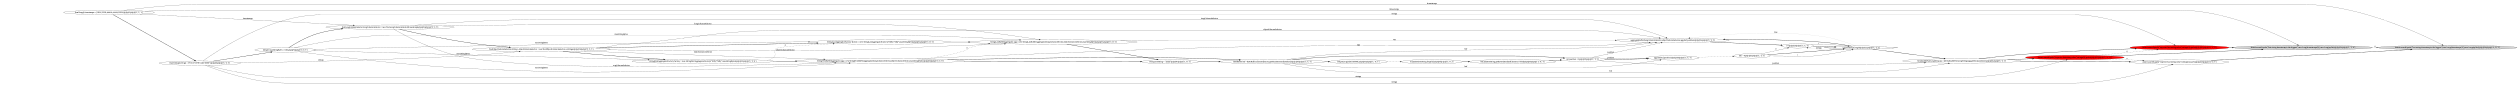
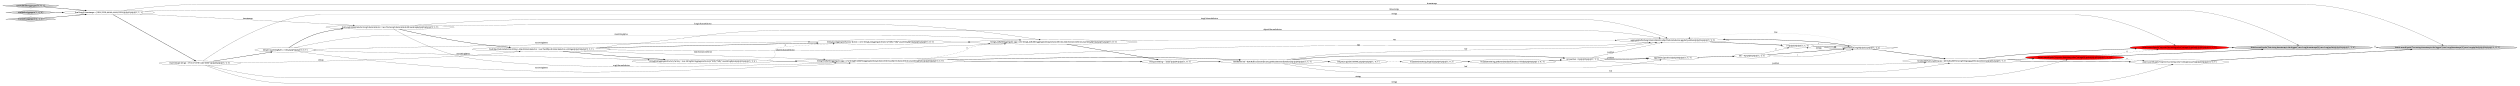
none -> (31, 6)
none -> (31, 12)
none -> (31, 19)
(1715, 57) -> (1715, 57)
